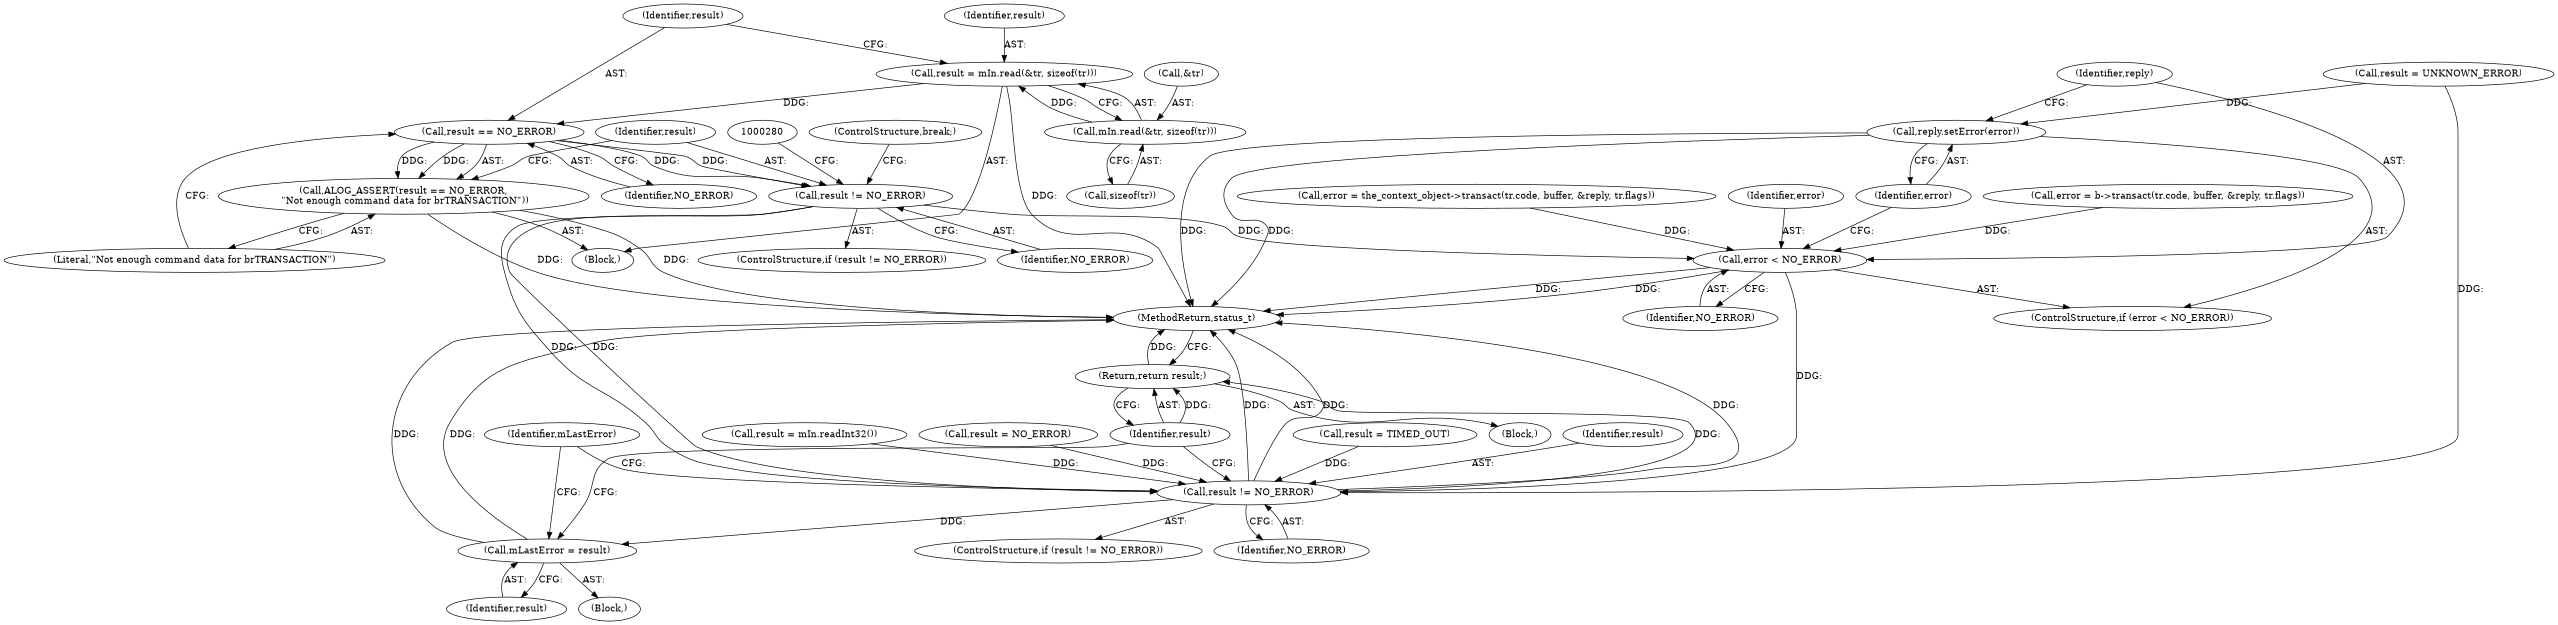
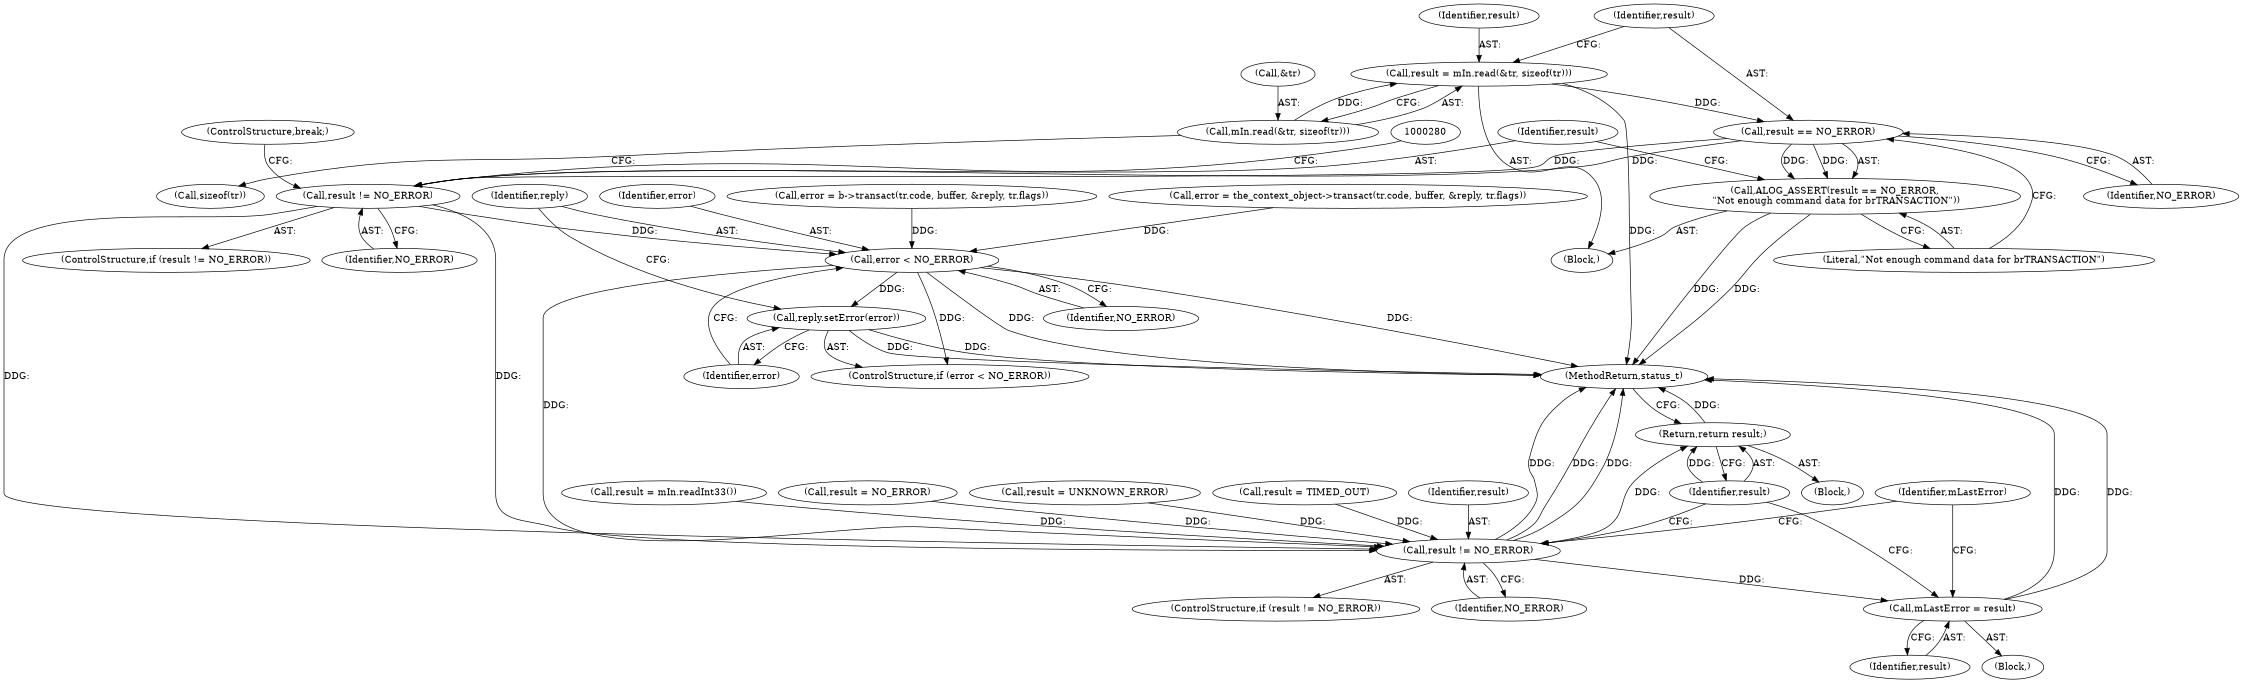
(2196, 103) -> (877, 287)
(1136, 168) -> none
(1990, 289) -> (954, 318)
(805, 435) -> (664, 493)
